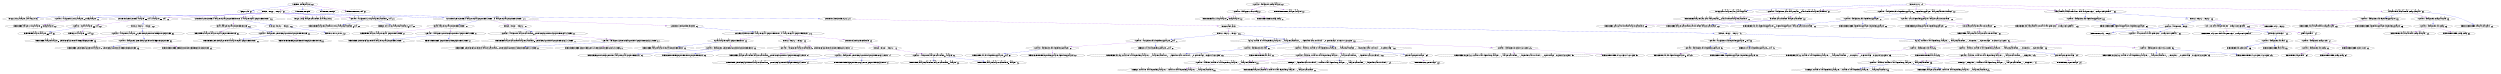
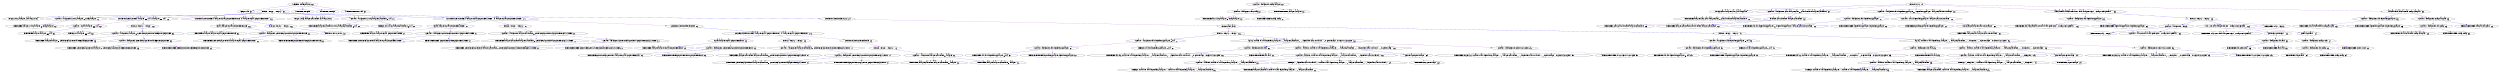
(2451, 16) -> (2454, 23)
